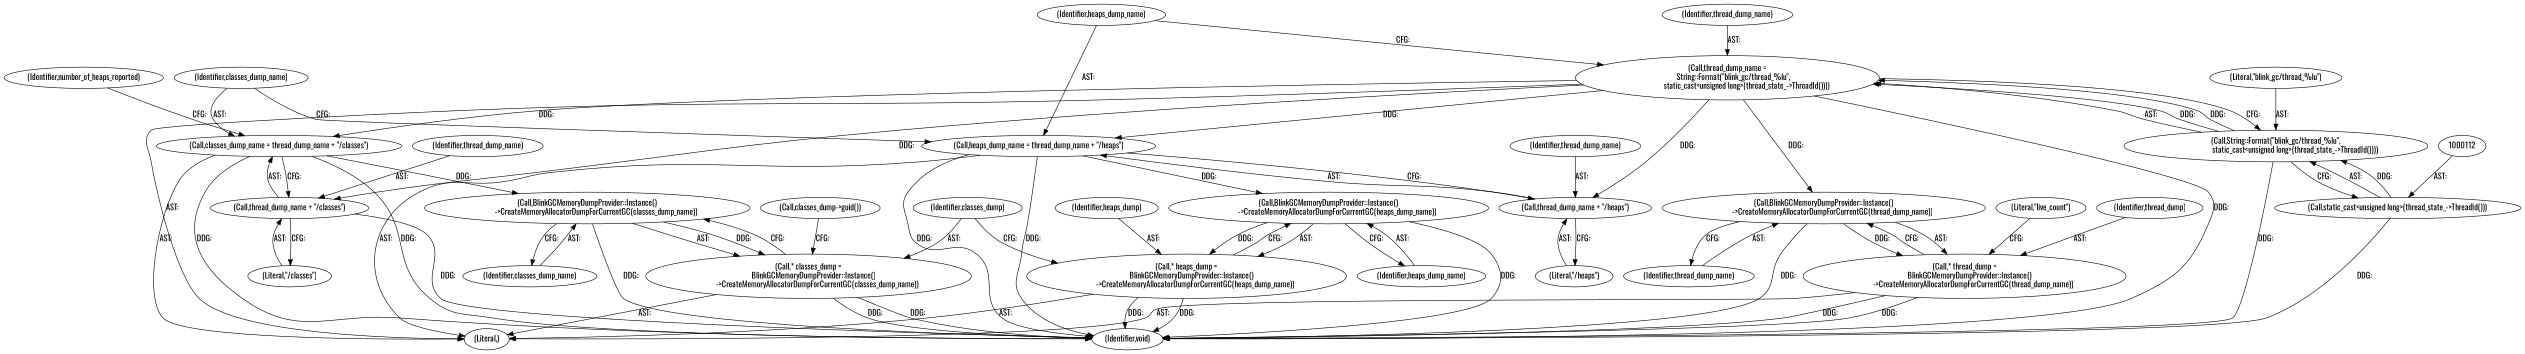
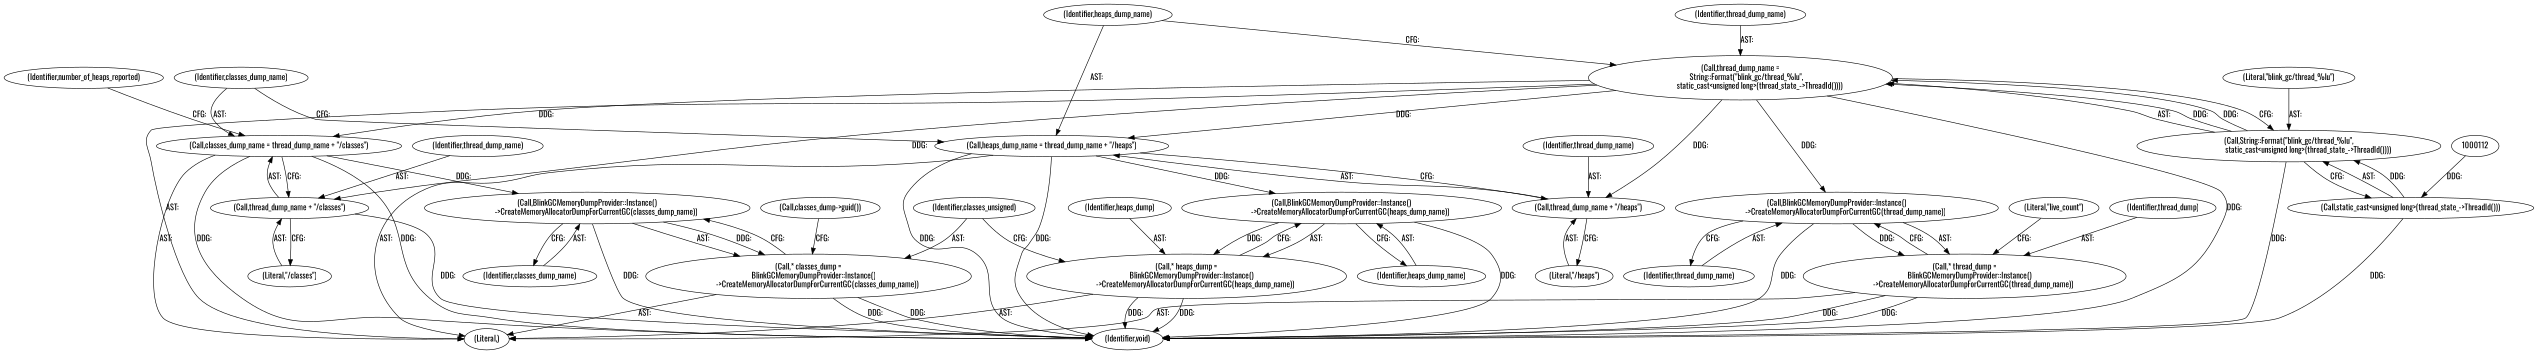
(2441, 177) -> (2455, 177)
(968, 208) -> (974, 208)
